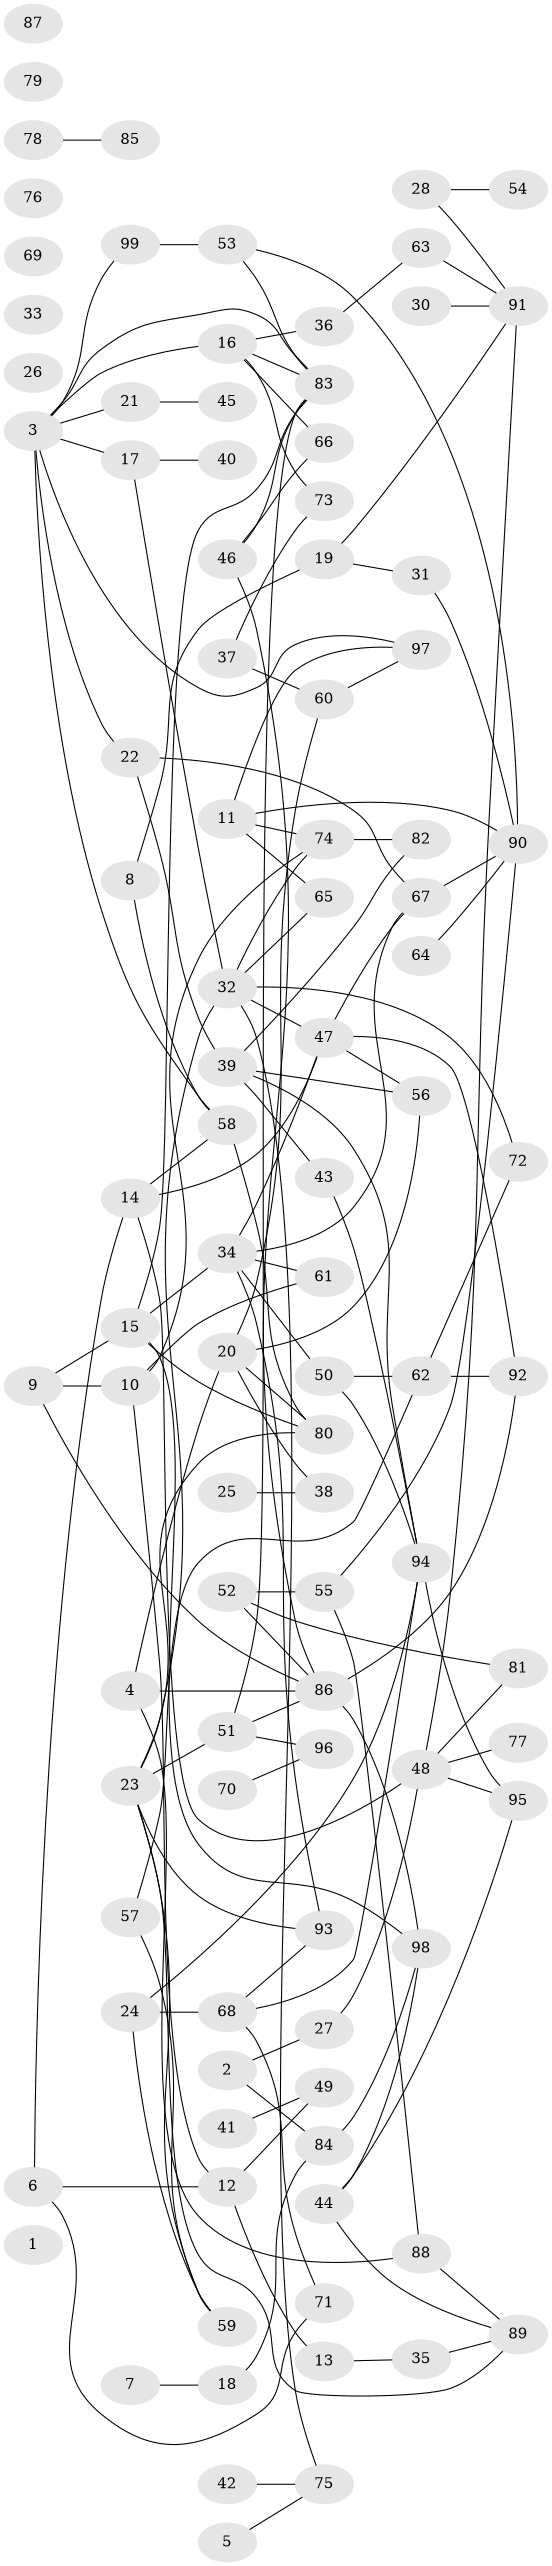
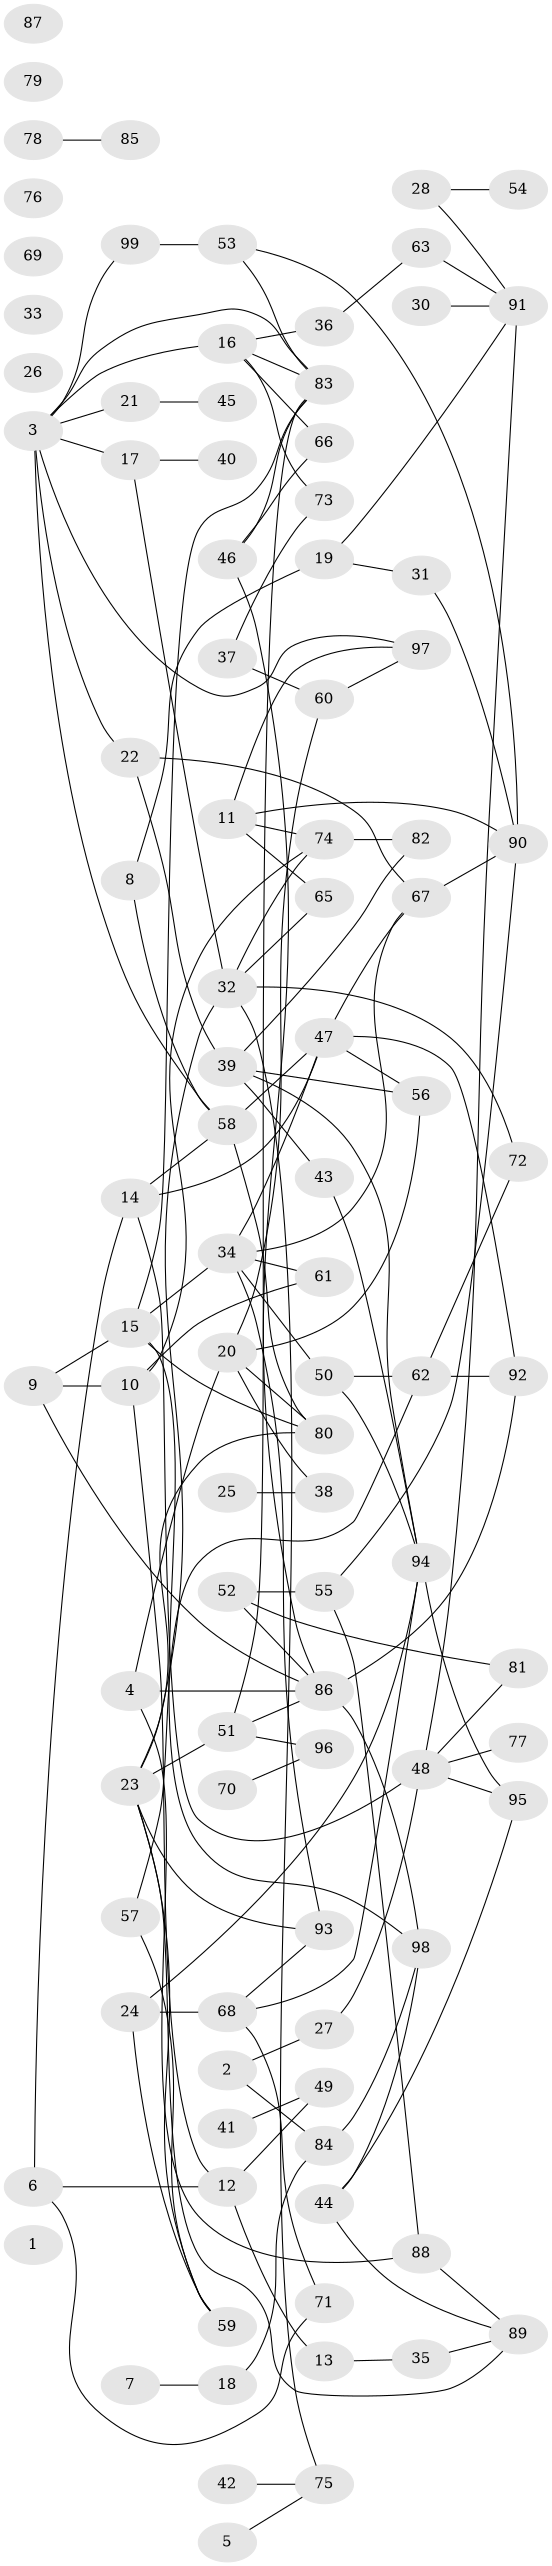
(421, 956) -> none
(272, 1011) -> (290, 1069)
